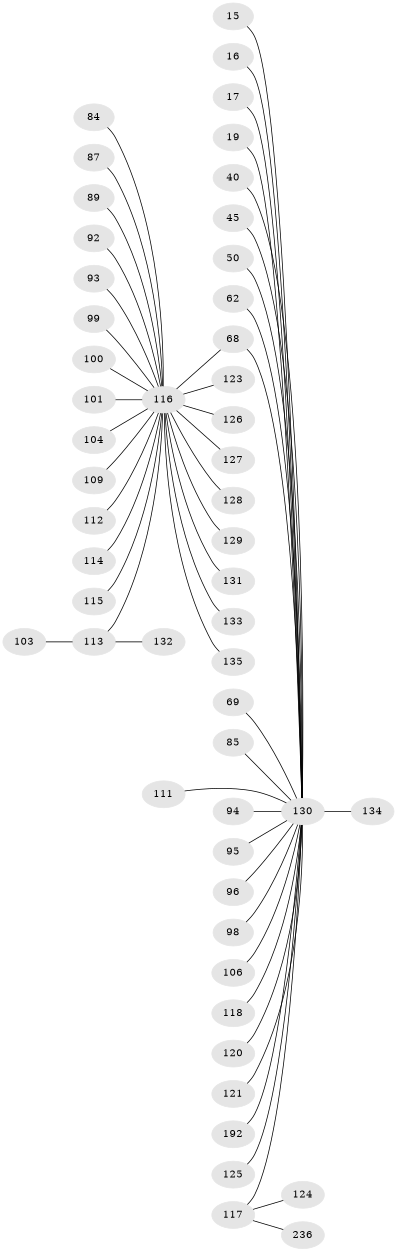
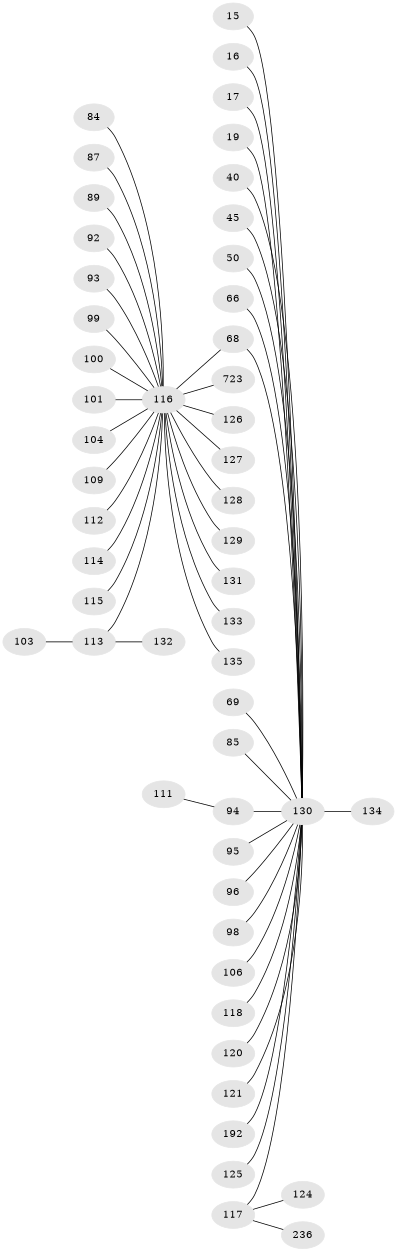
(233, 299) -> (233, 299)
(233, 380) -> (233, 380)
(237, 789) -> (199, 803)
